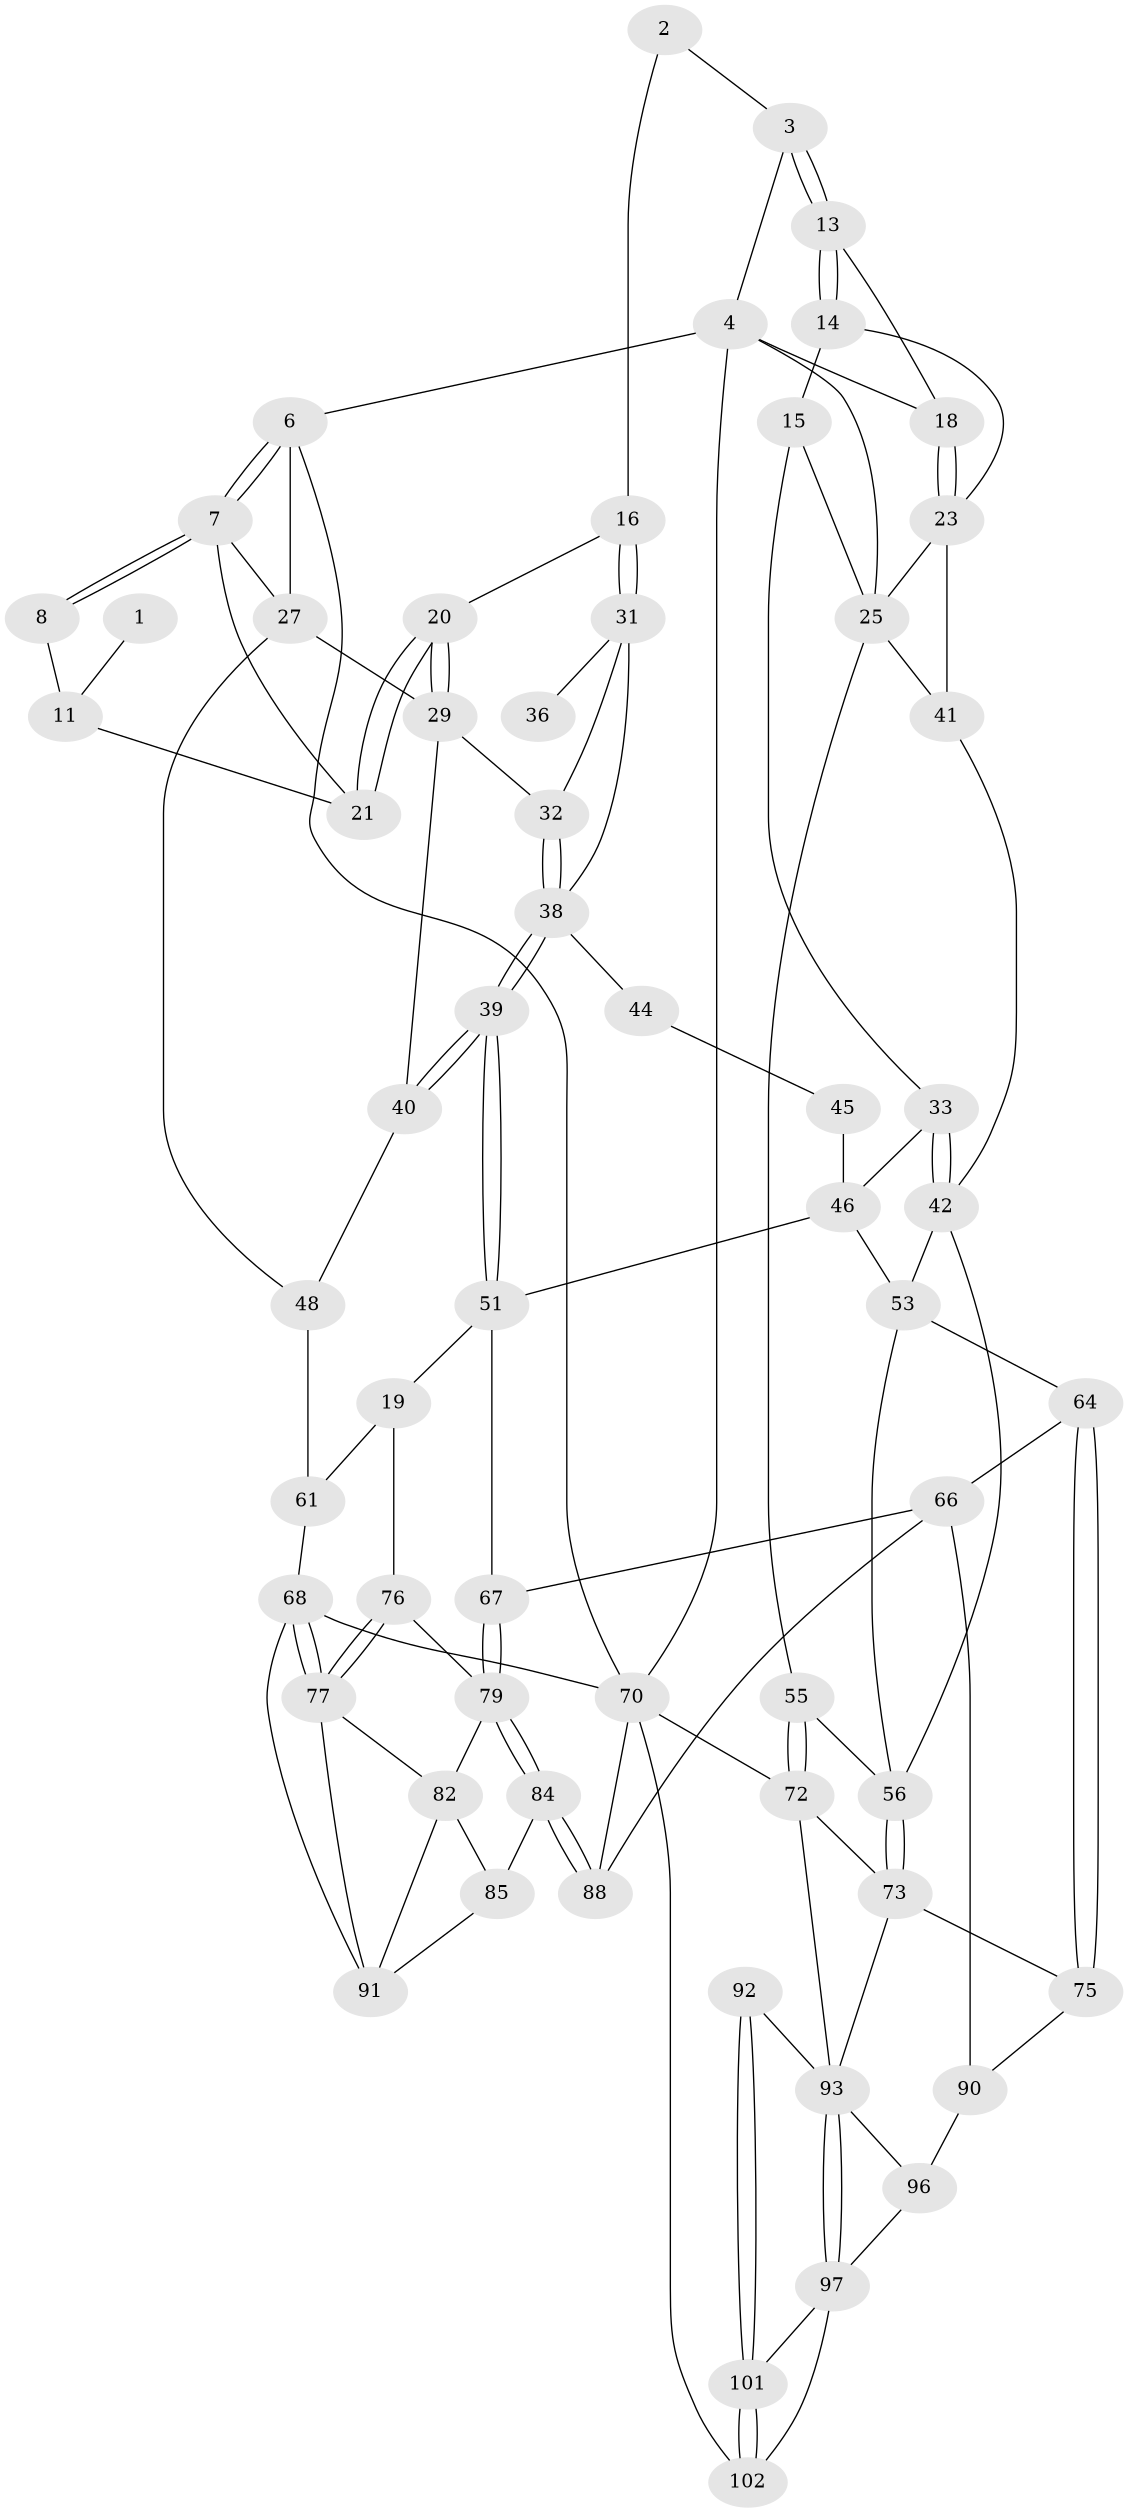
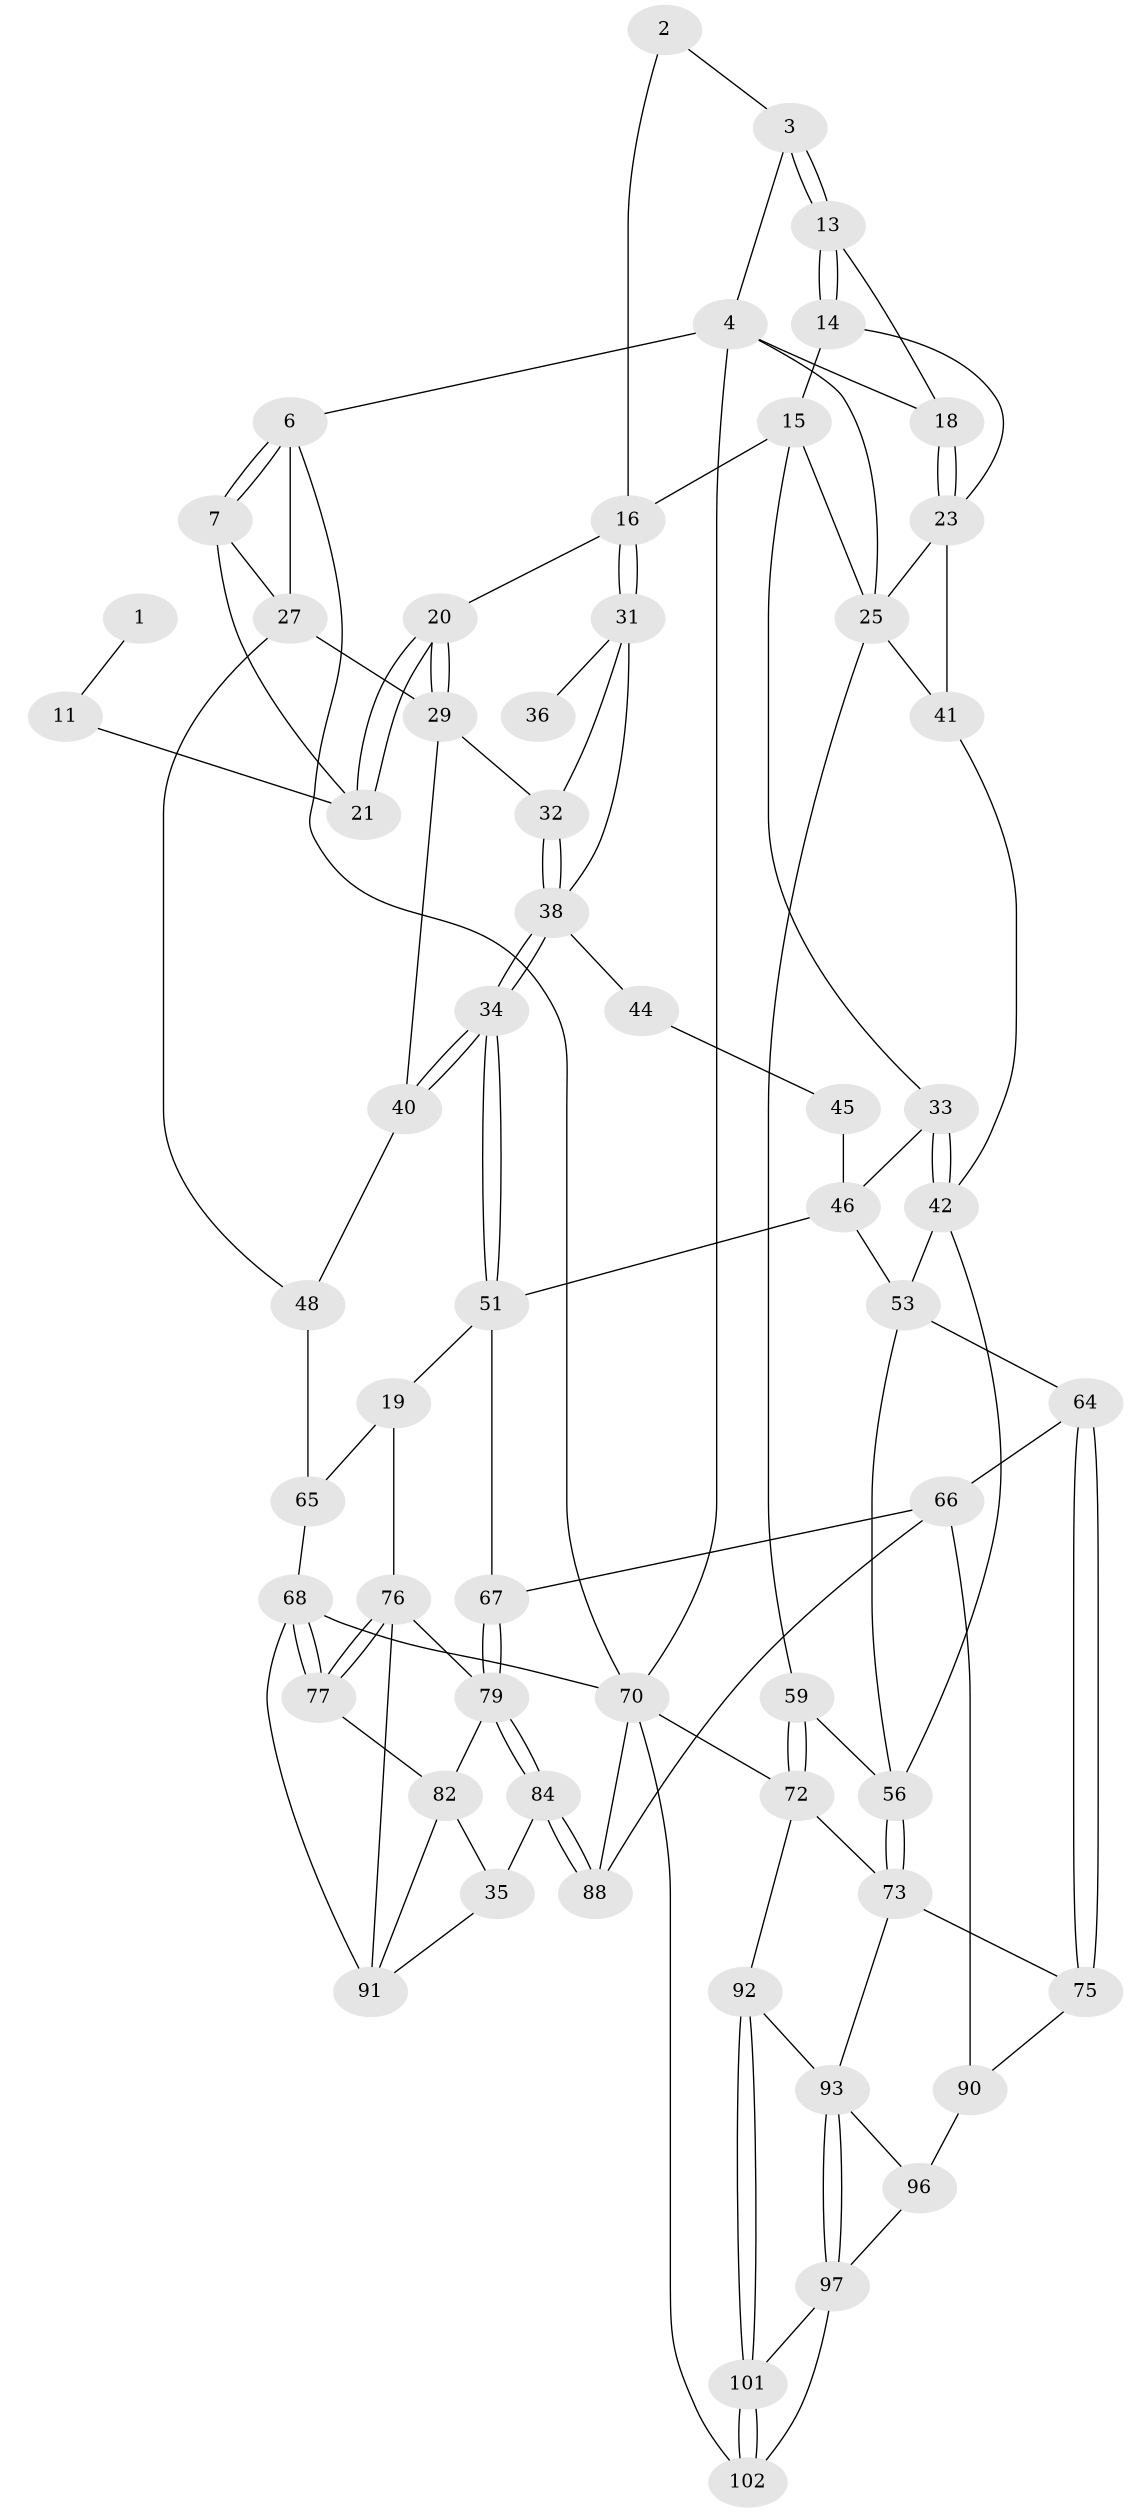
none -> (708, 473)
(42, 619) -> none
(492, 1011) -> (492, 1011)
(308, 1501) -> (308, 1501)
(797, 1698) -> (797, 1698)
(338, 1846) -> (382, 1796)
(497, 1894) -> (497, 1894)
(815, 1943) -> (771, 1894)
